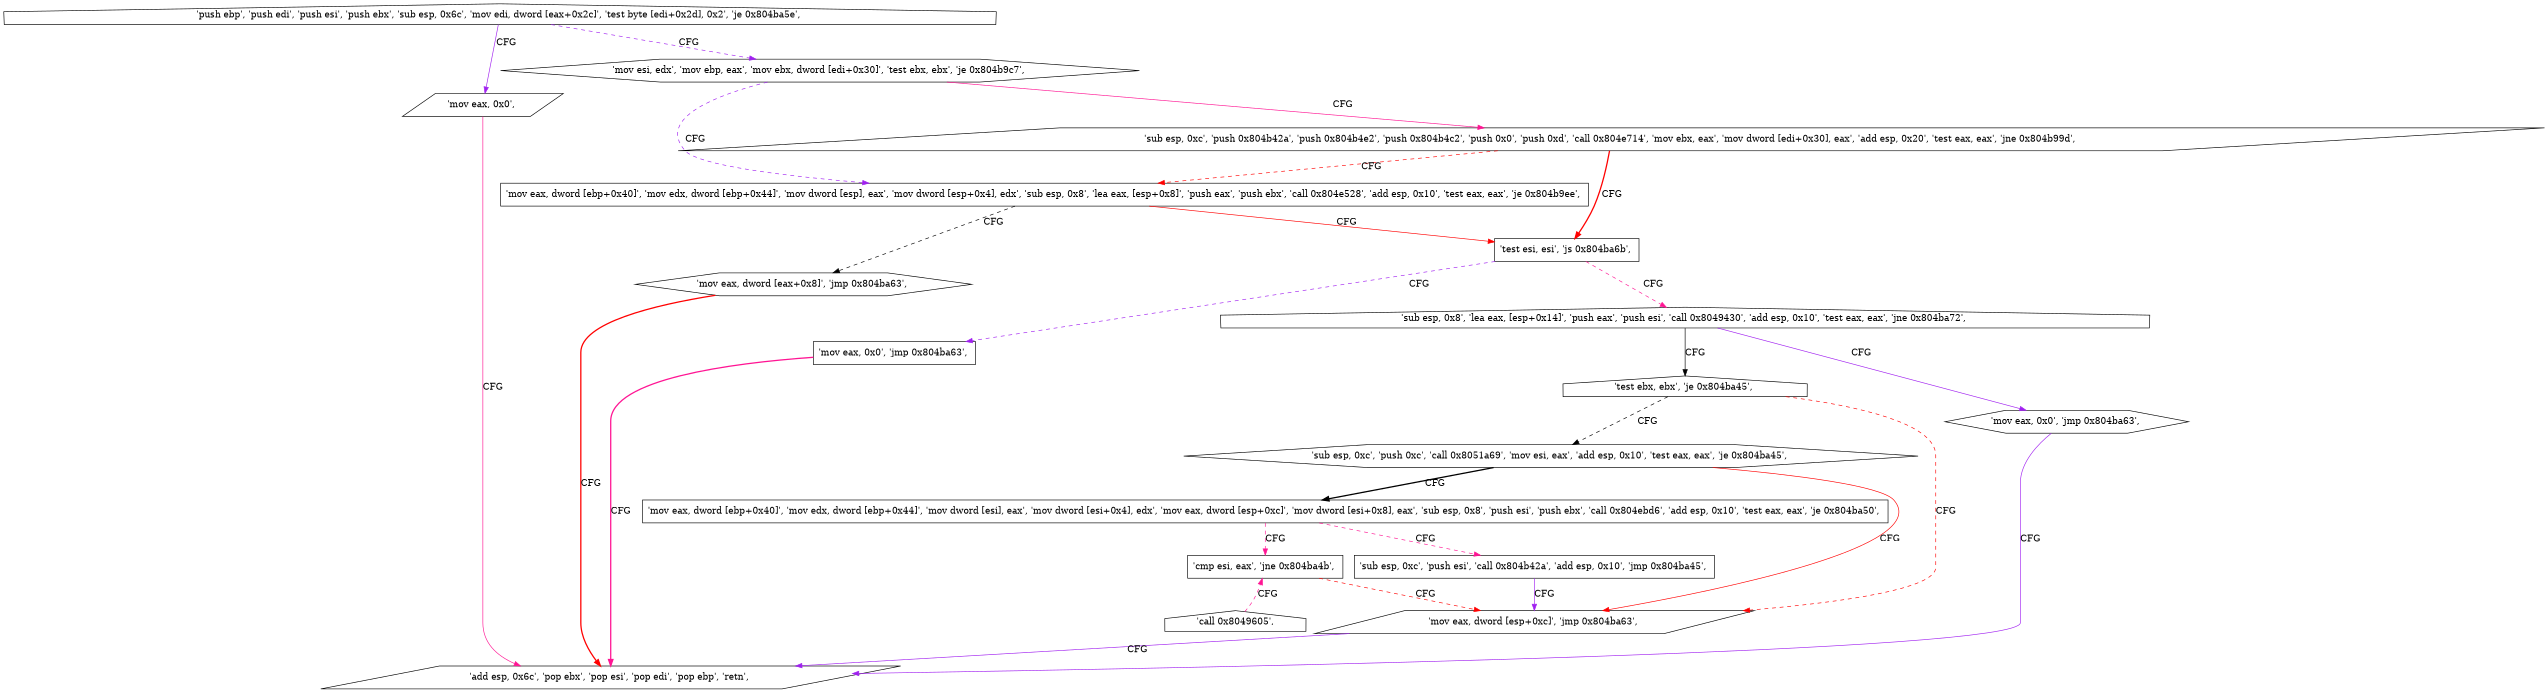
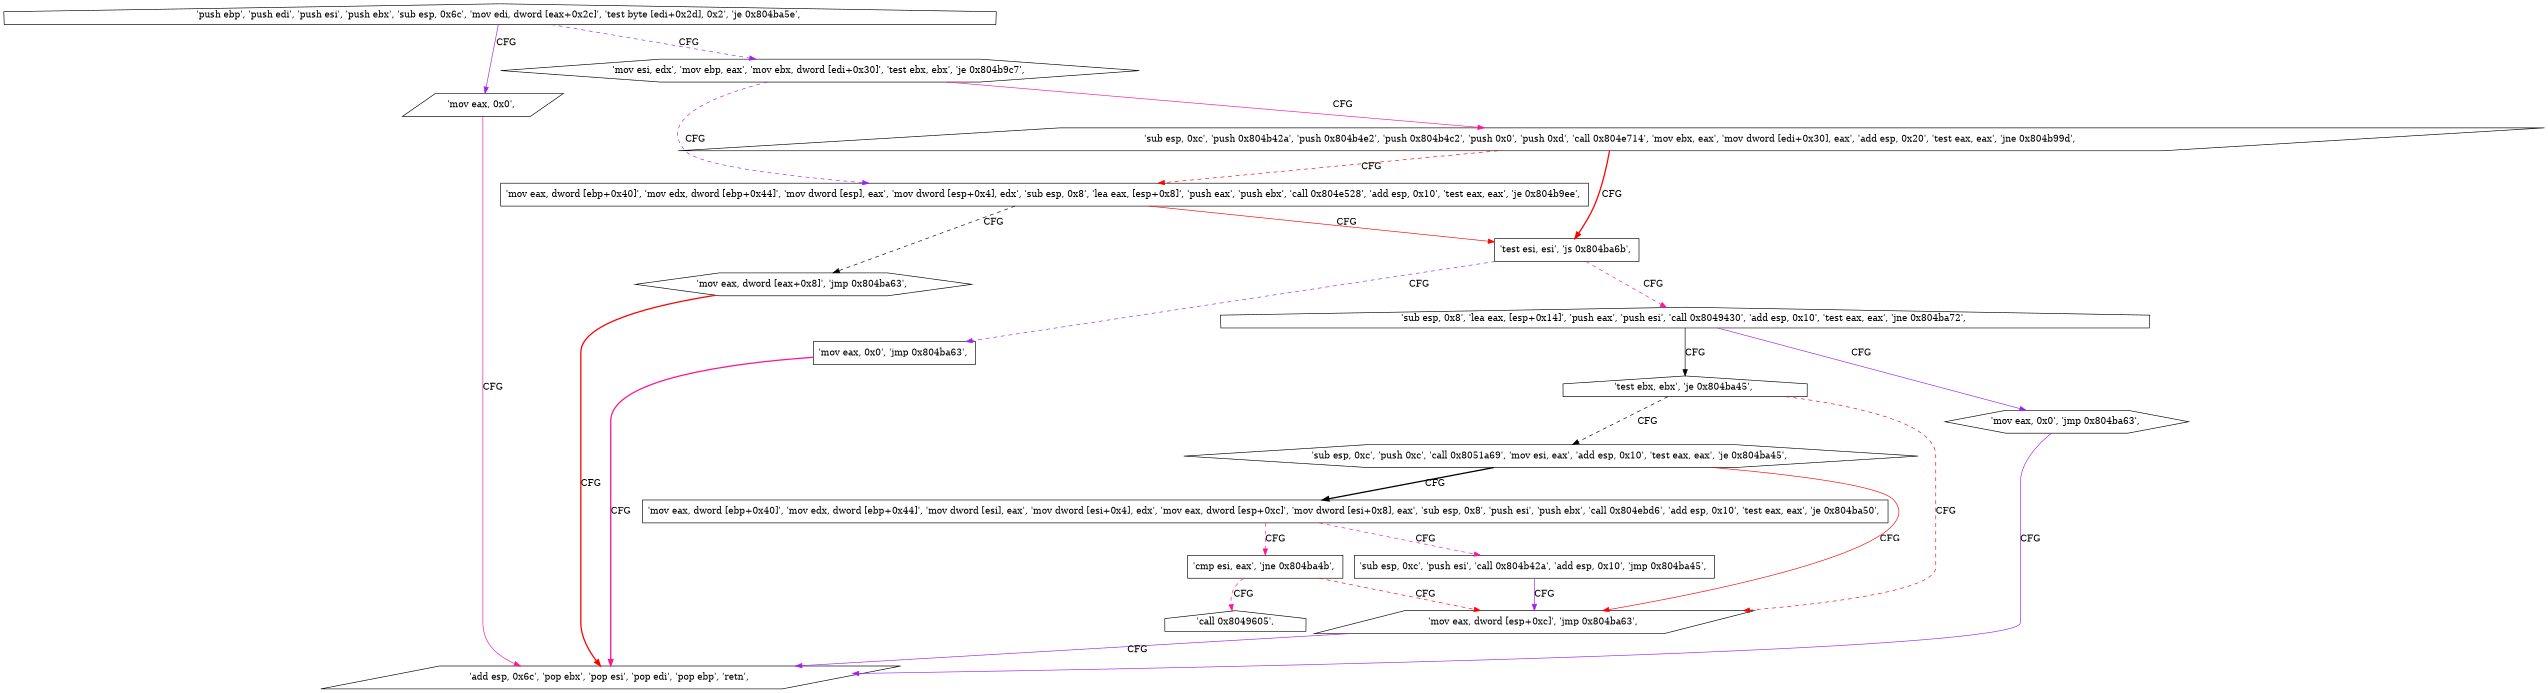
(1254, 599) -> (1233, 590)
